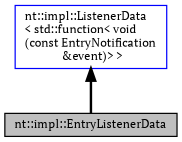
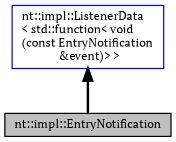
(91, 125) -> (88, 125)
